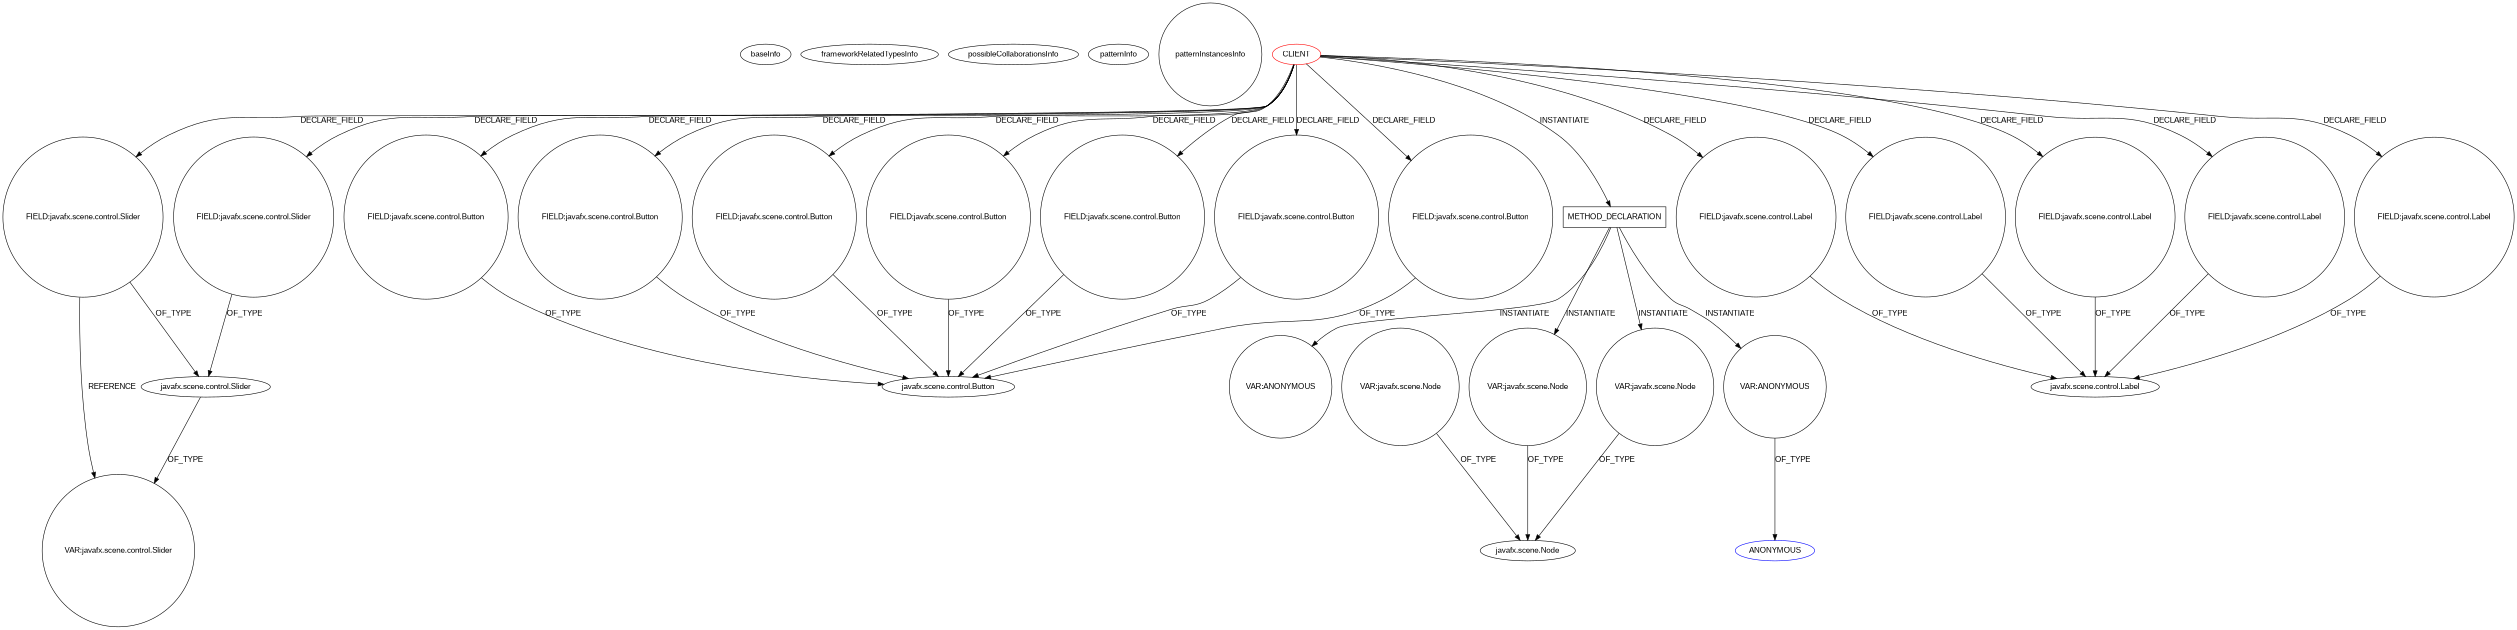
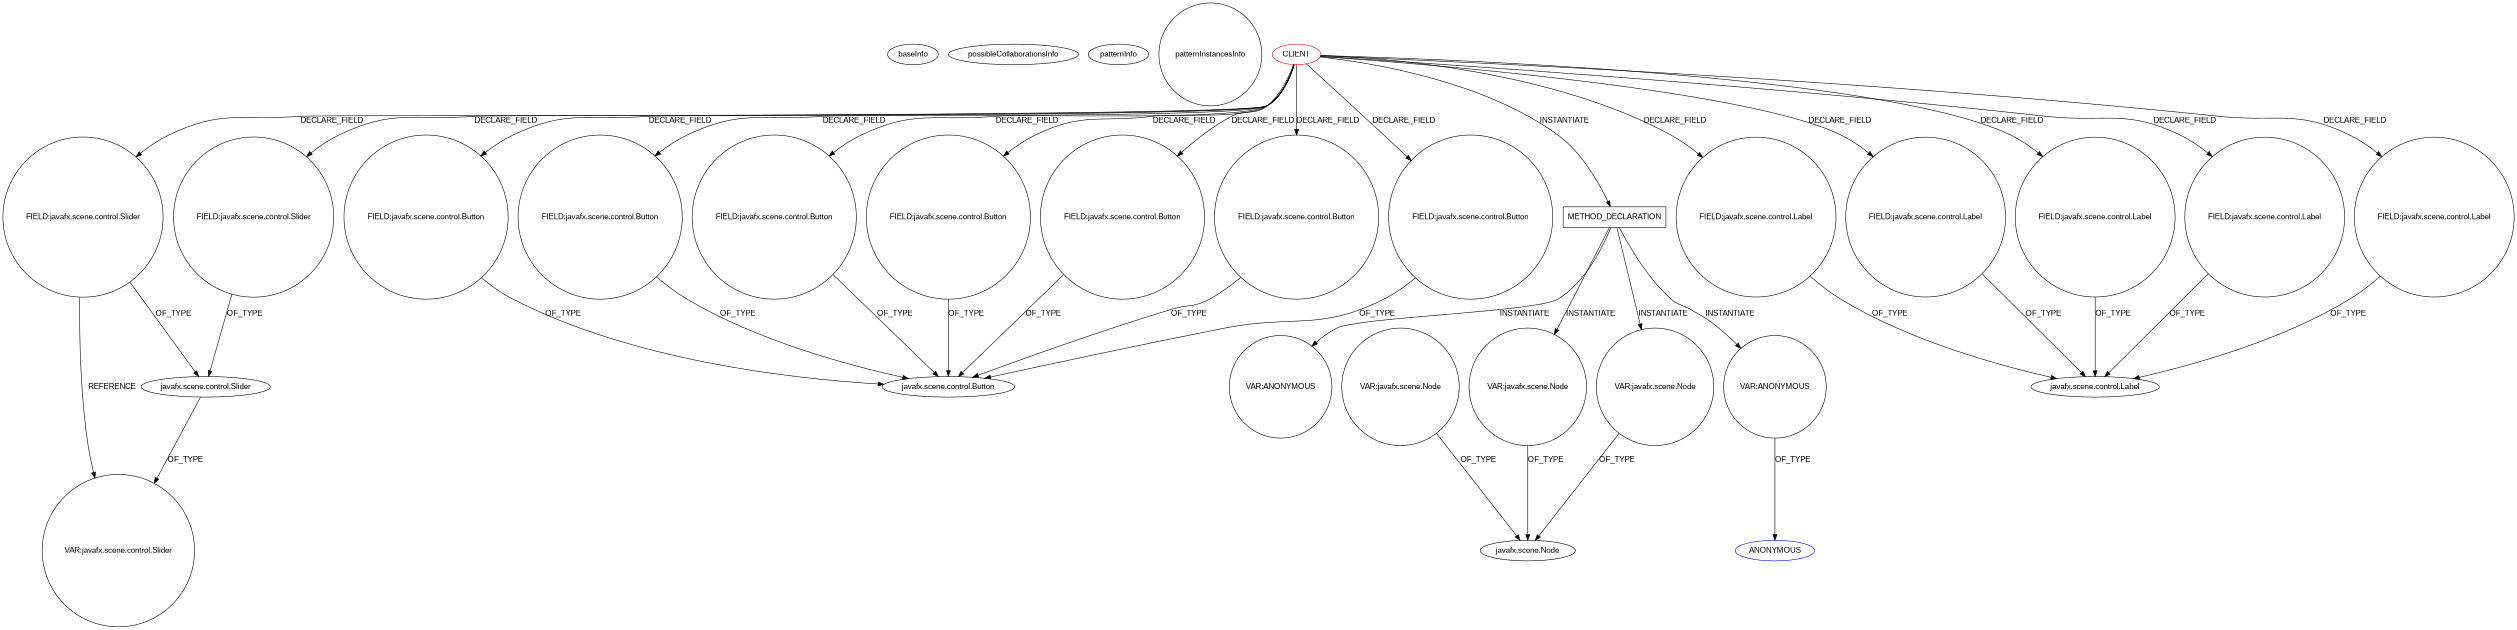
(870, 54) -> none
